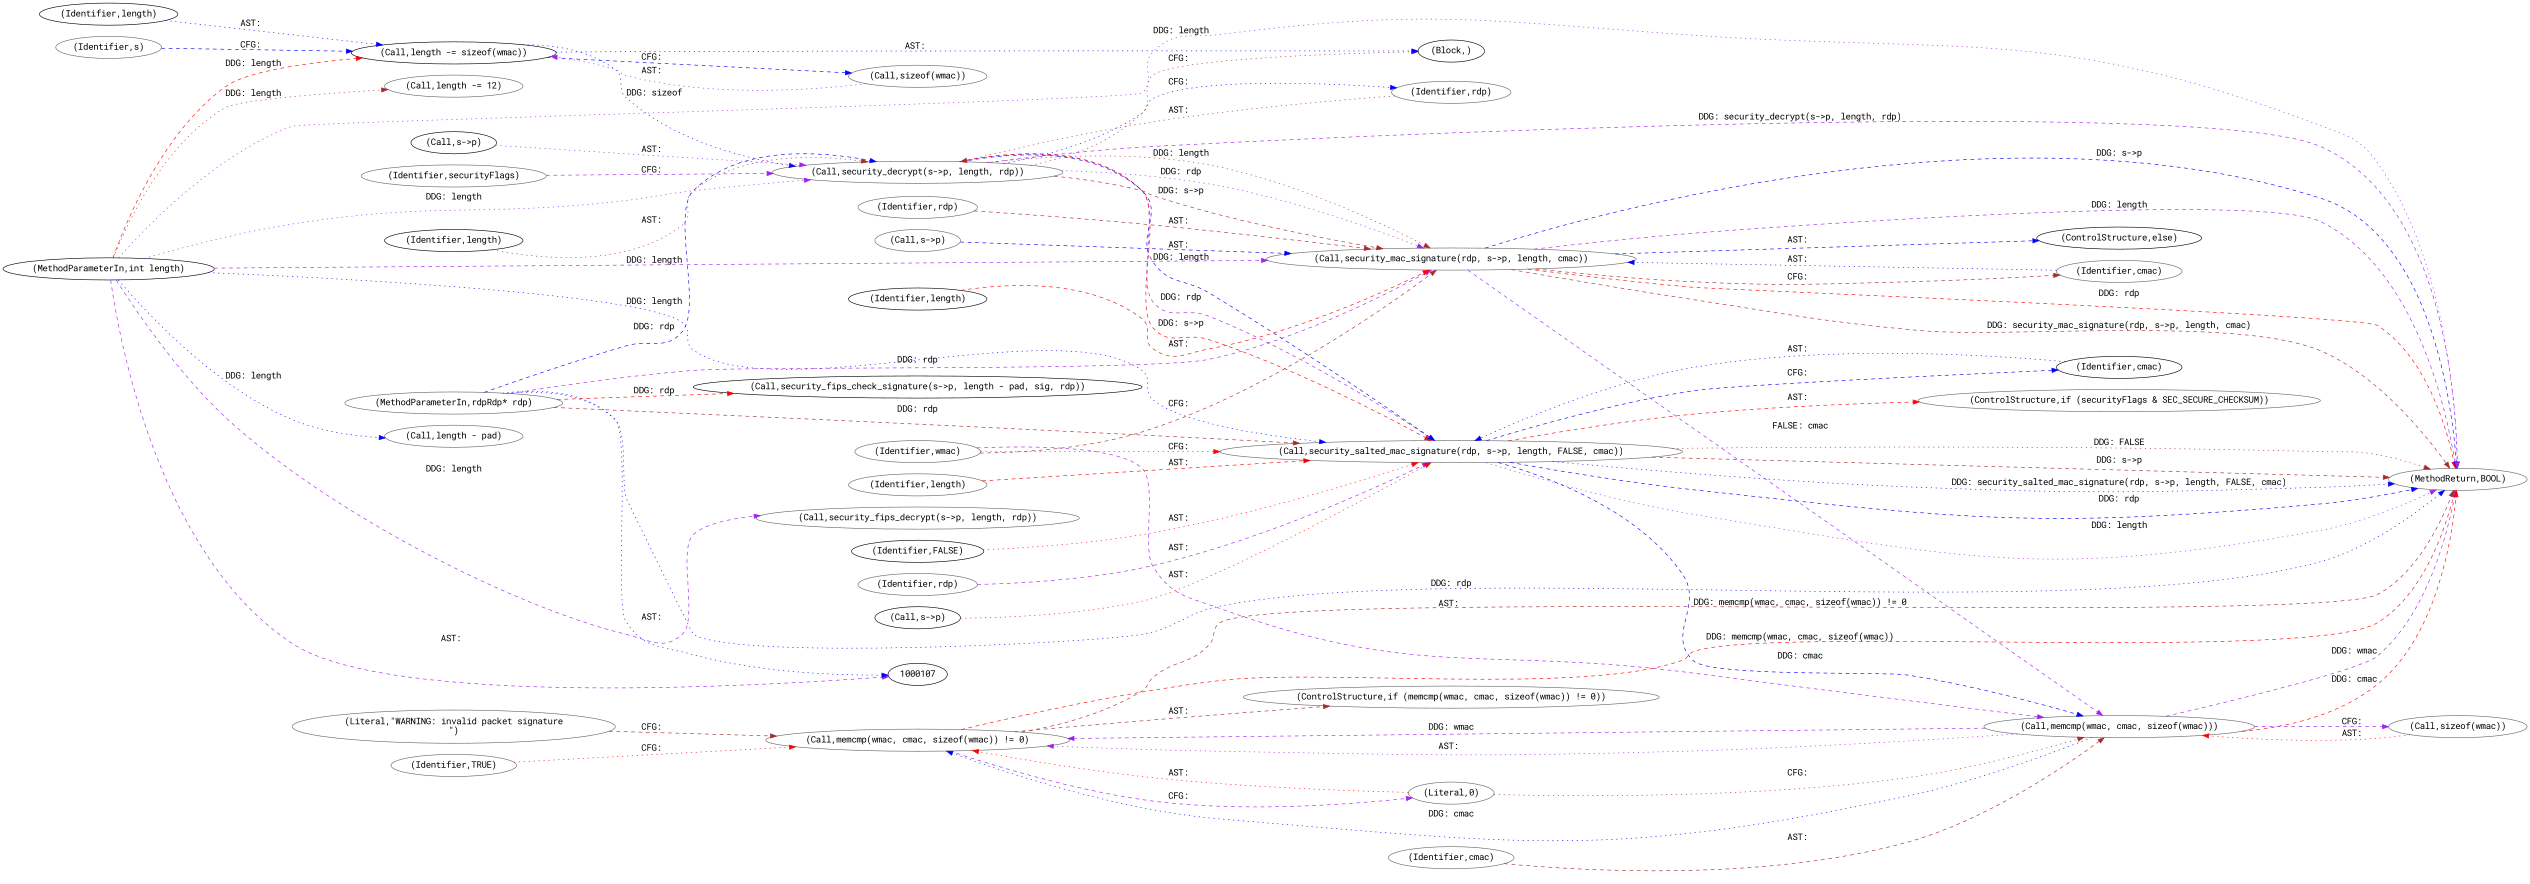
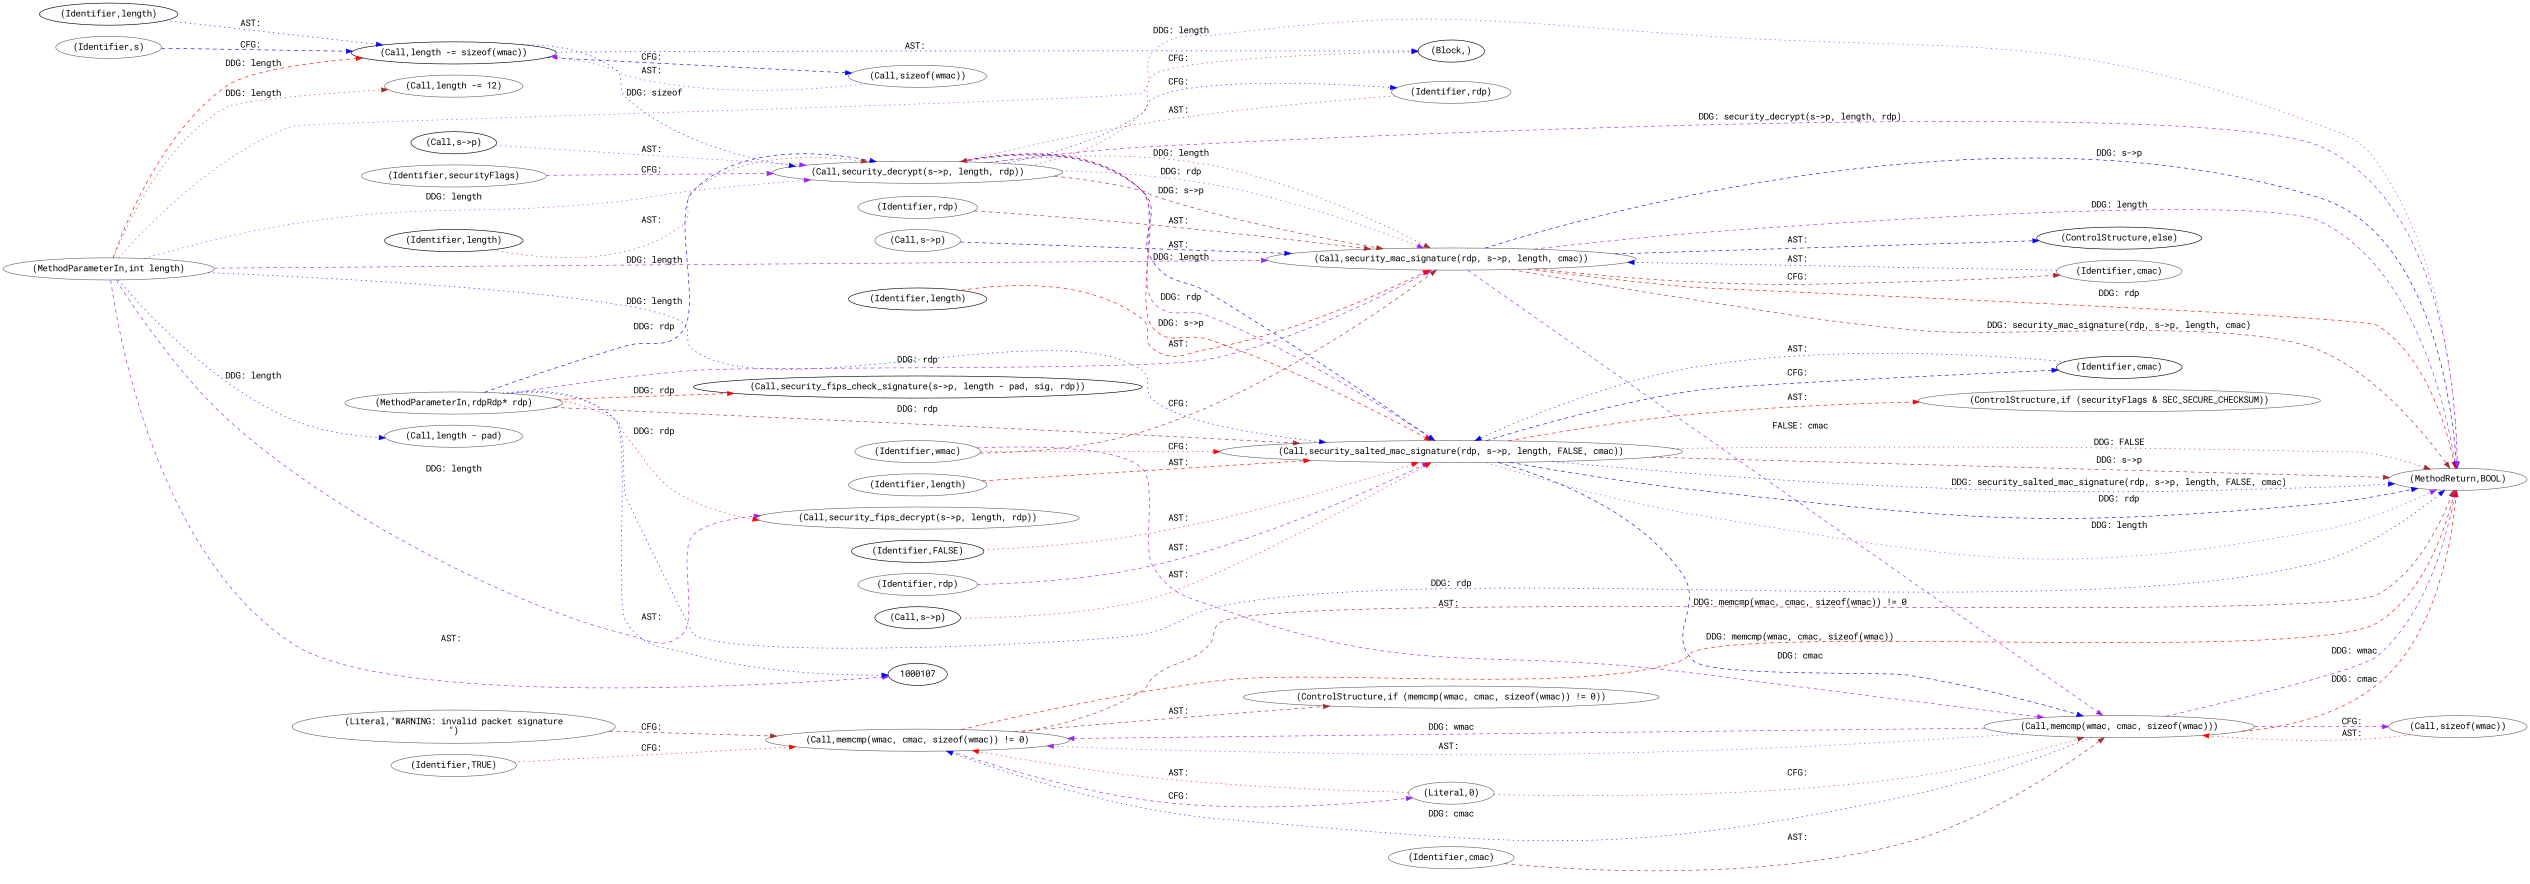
(109, 269) -> (109, 269)
none -> (650, 467)
